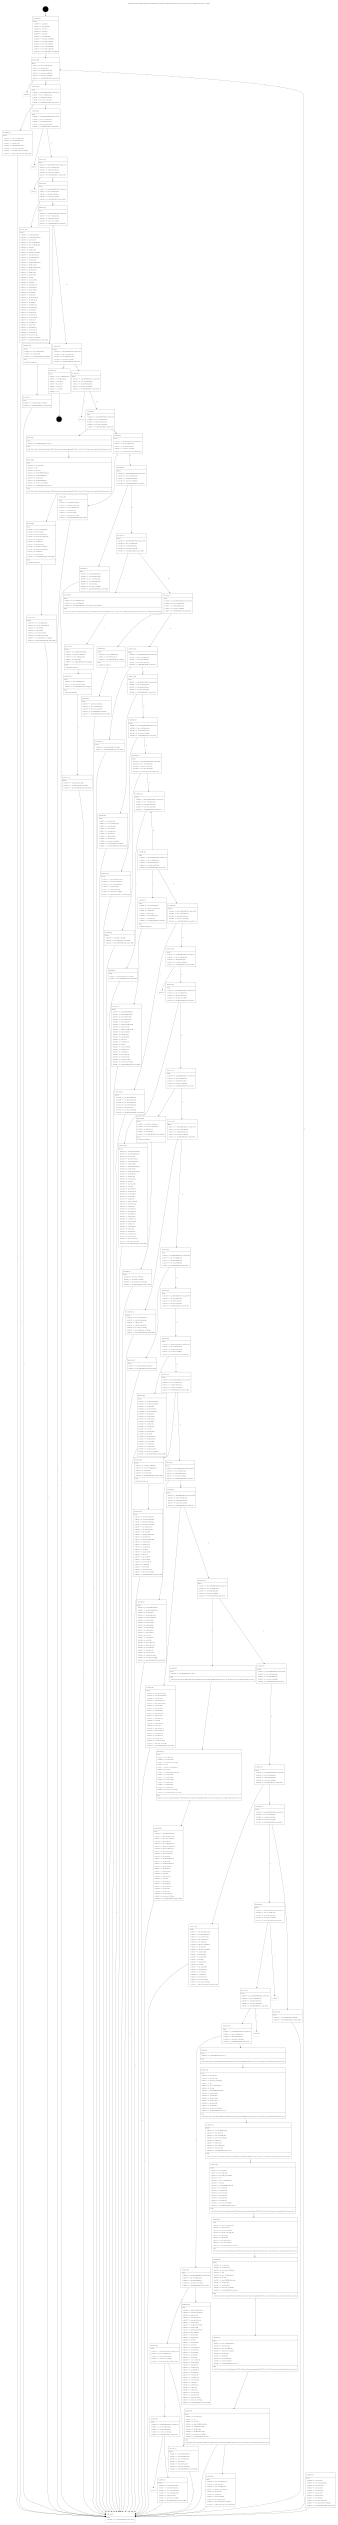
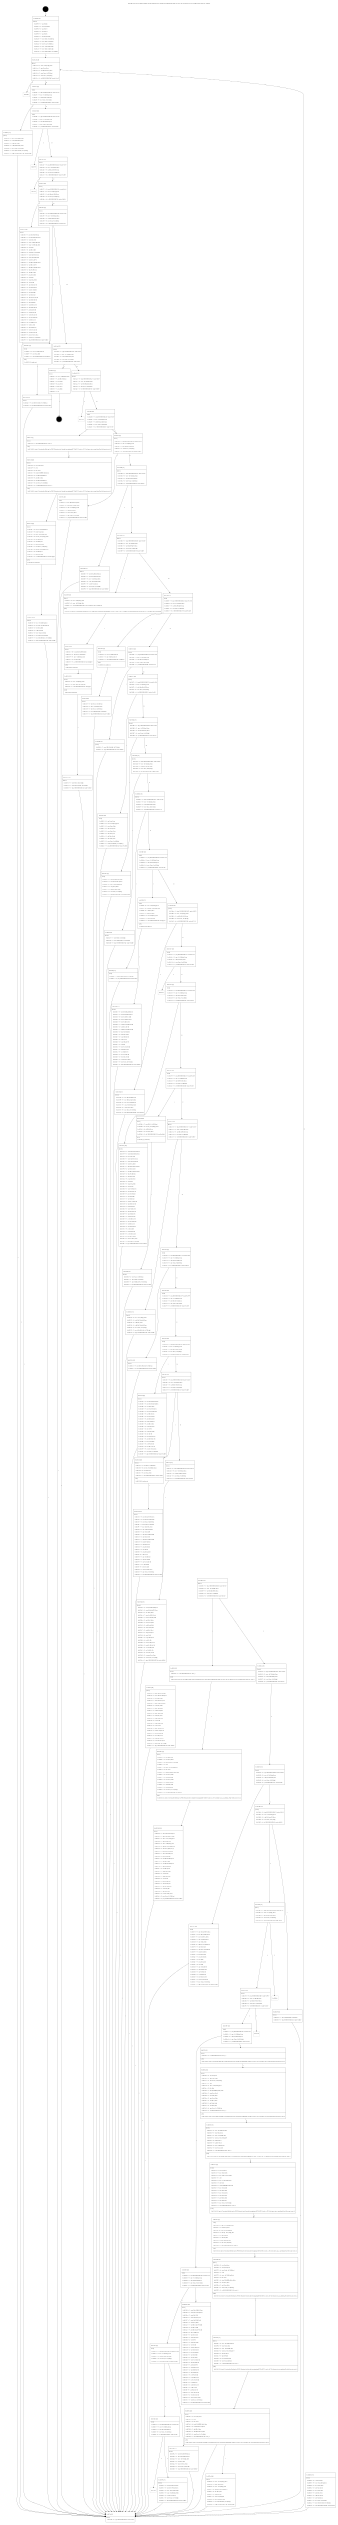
(152, 831) -> (148, 830)
(181, 1498) -> none
